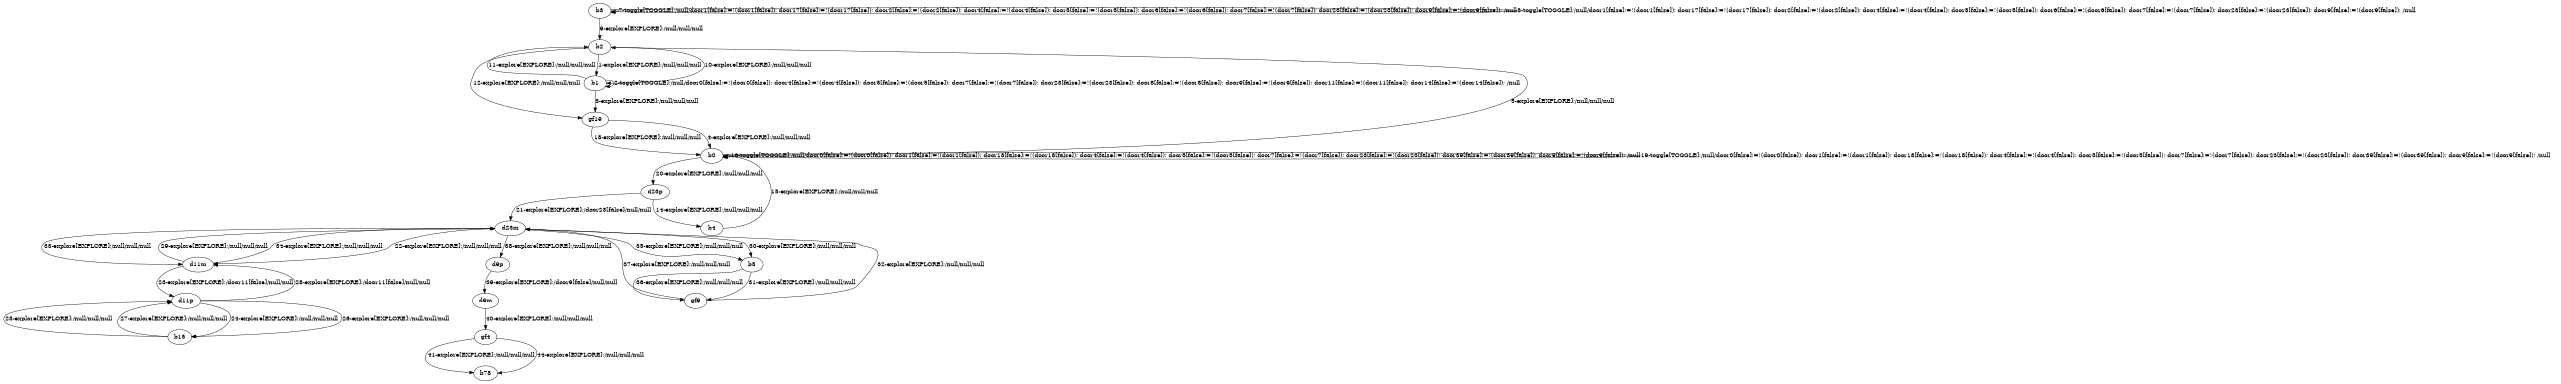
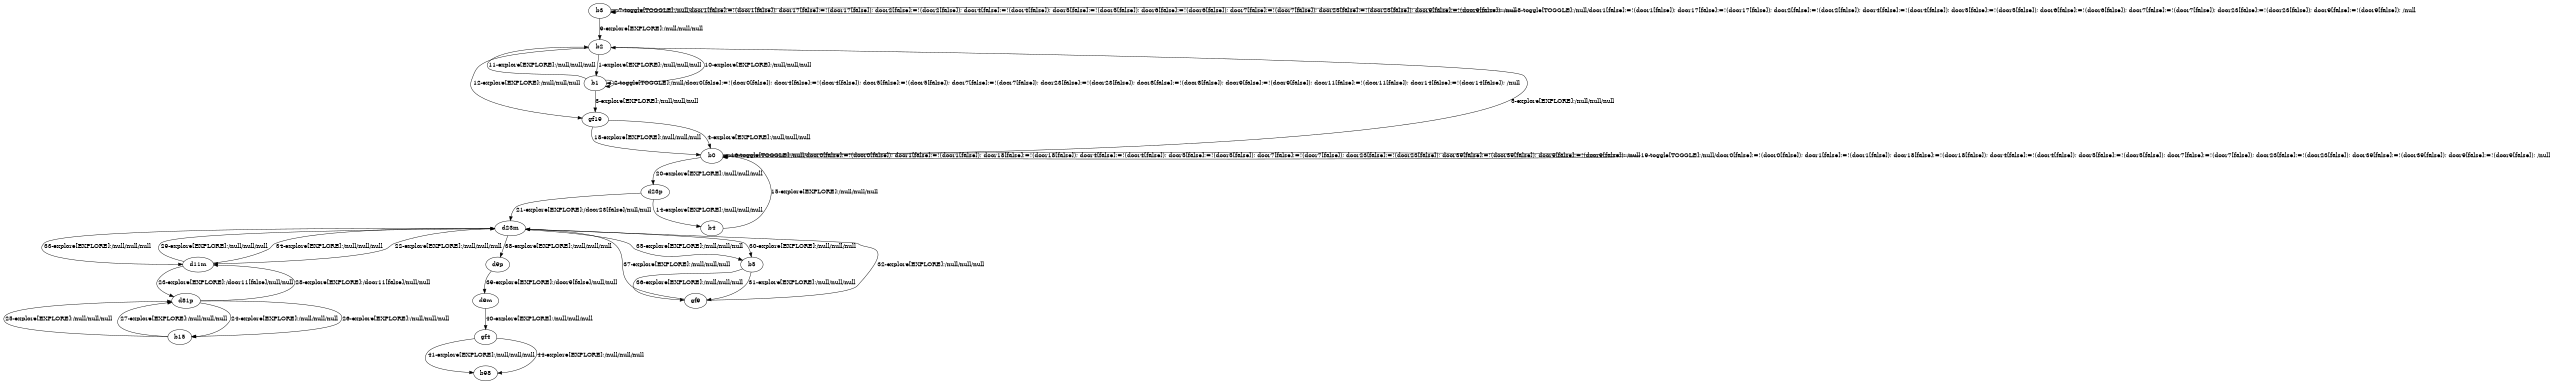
(186, 301) -> (186, 301)
(486, 373) -> (486, 373)
